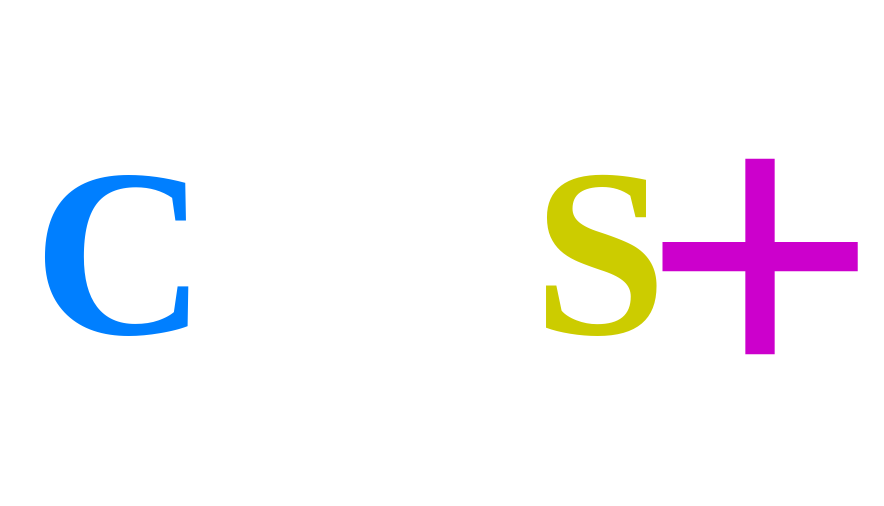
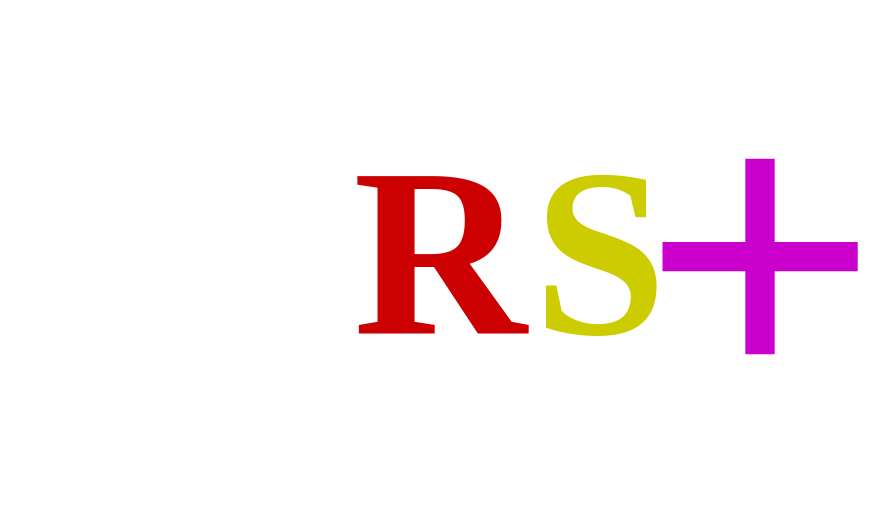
(121, 253) -> none
none -> (441, 253)
